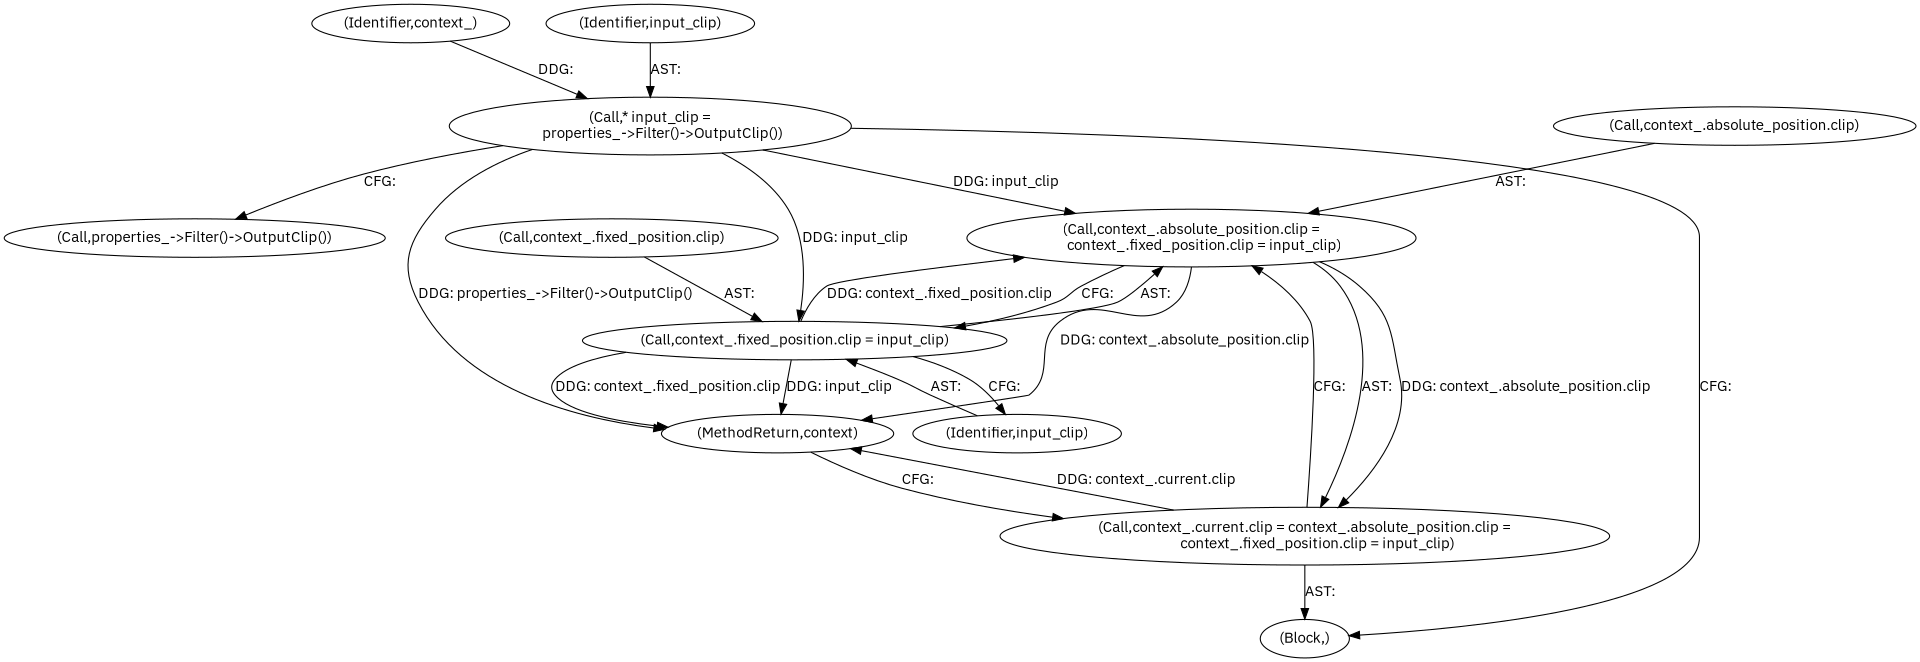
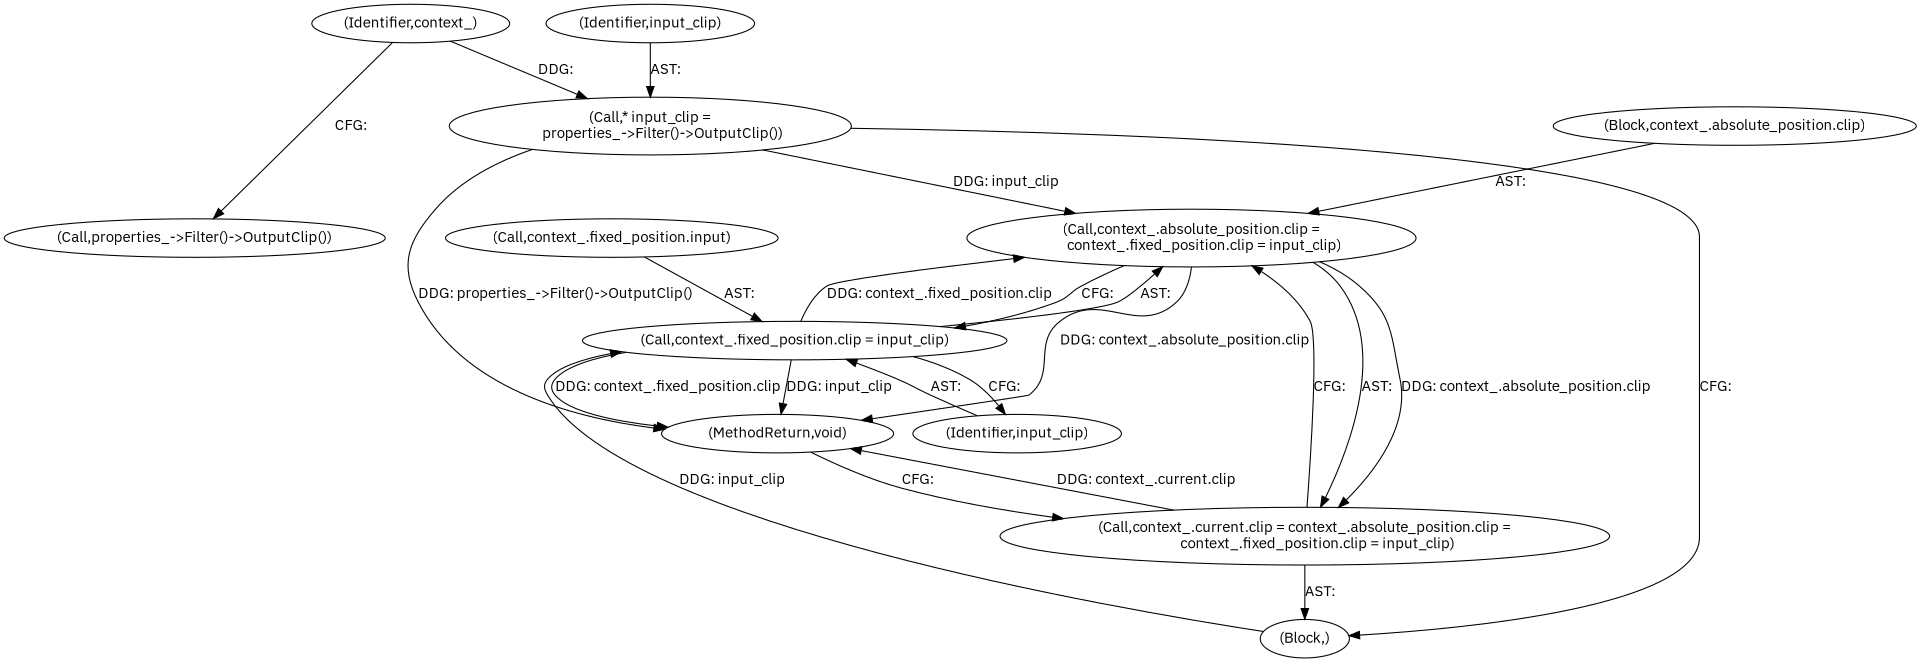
(1735, 126) -> (1735, 126)
(372, 172) -> (307, 127)
(792, 216) -> (847, 544)
(612, 238) -> (612, 238)
(778, 434) -> (778, 434)
